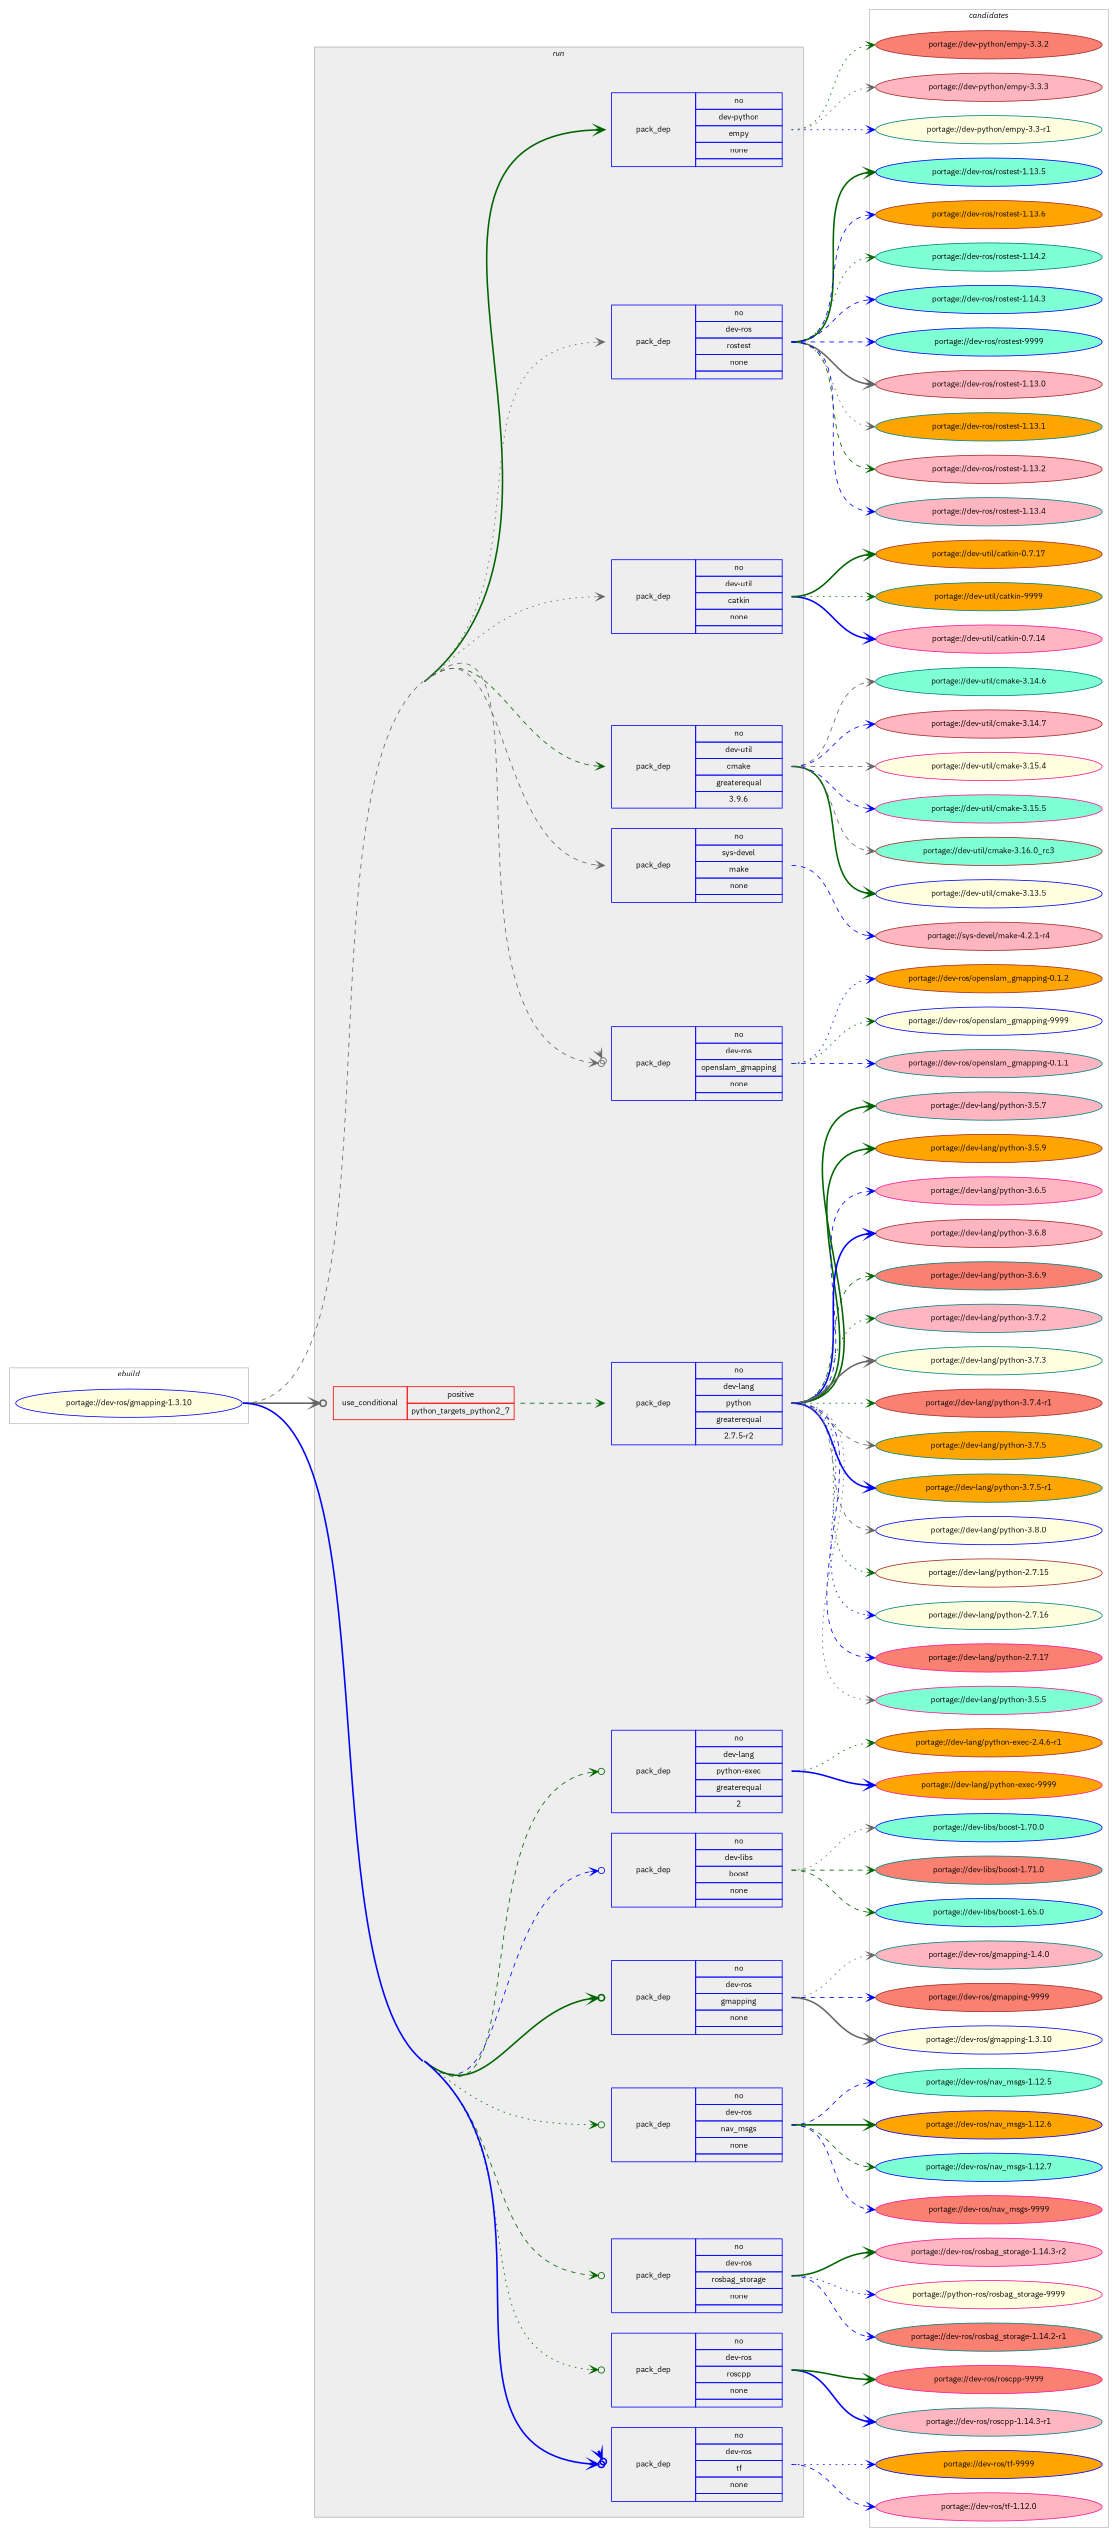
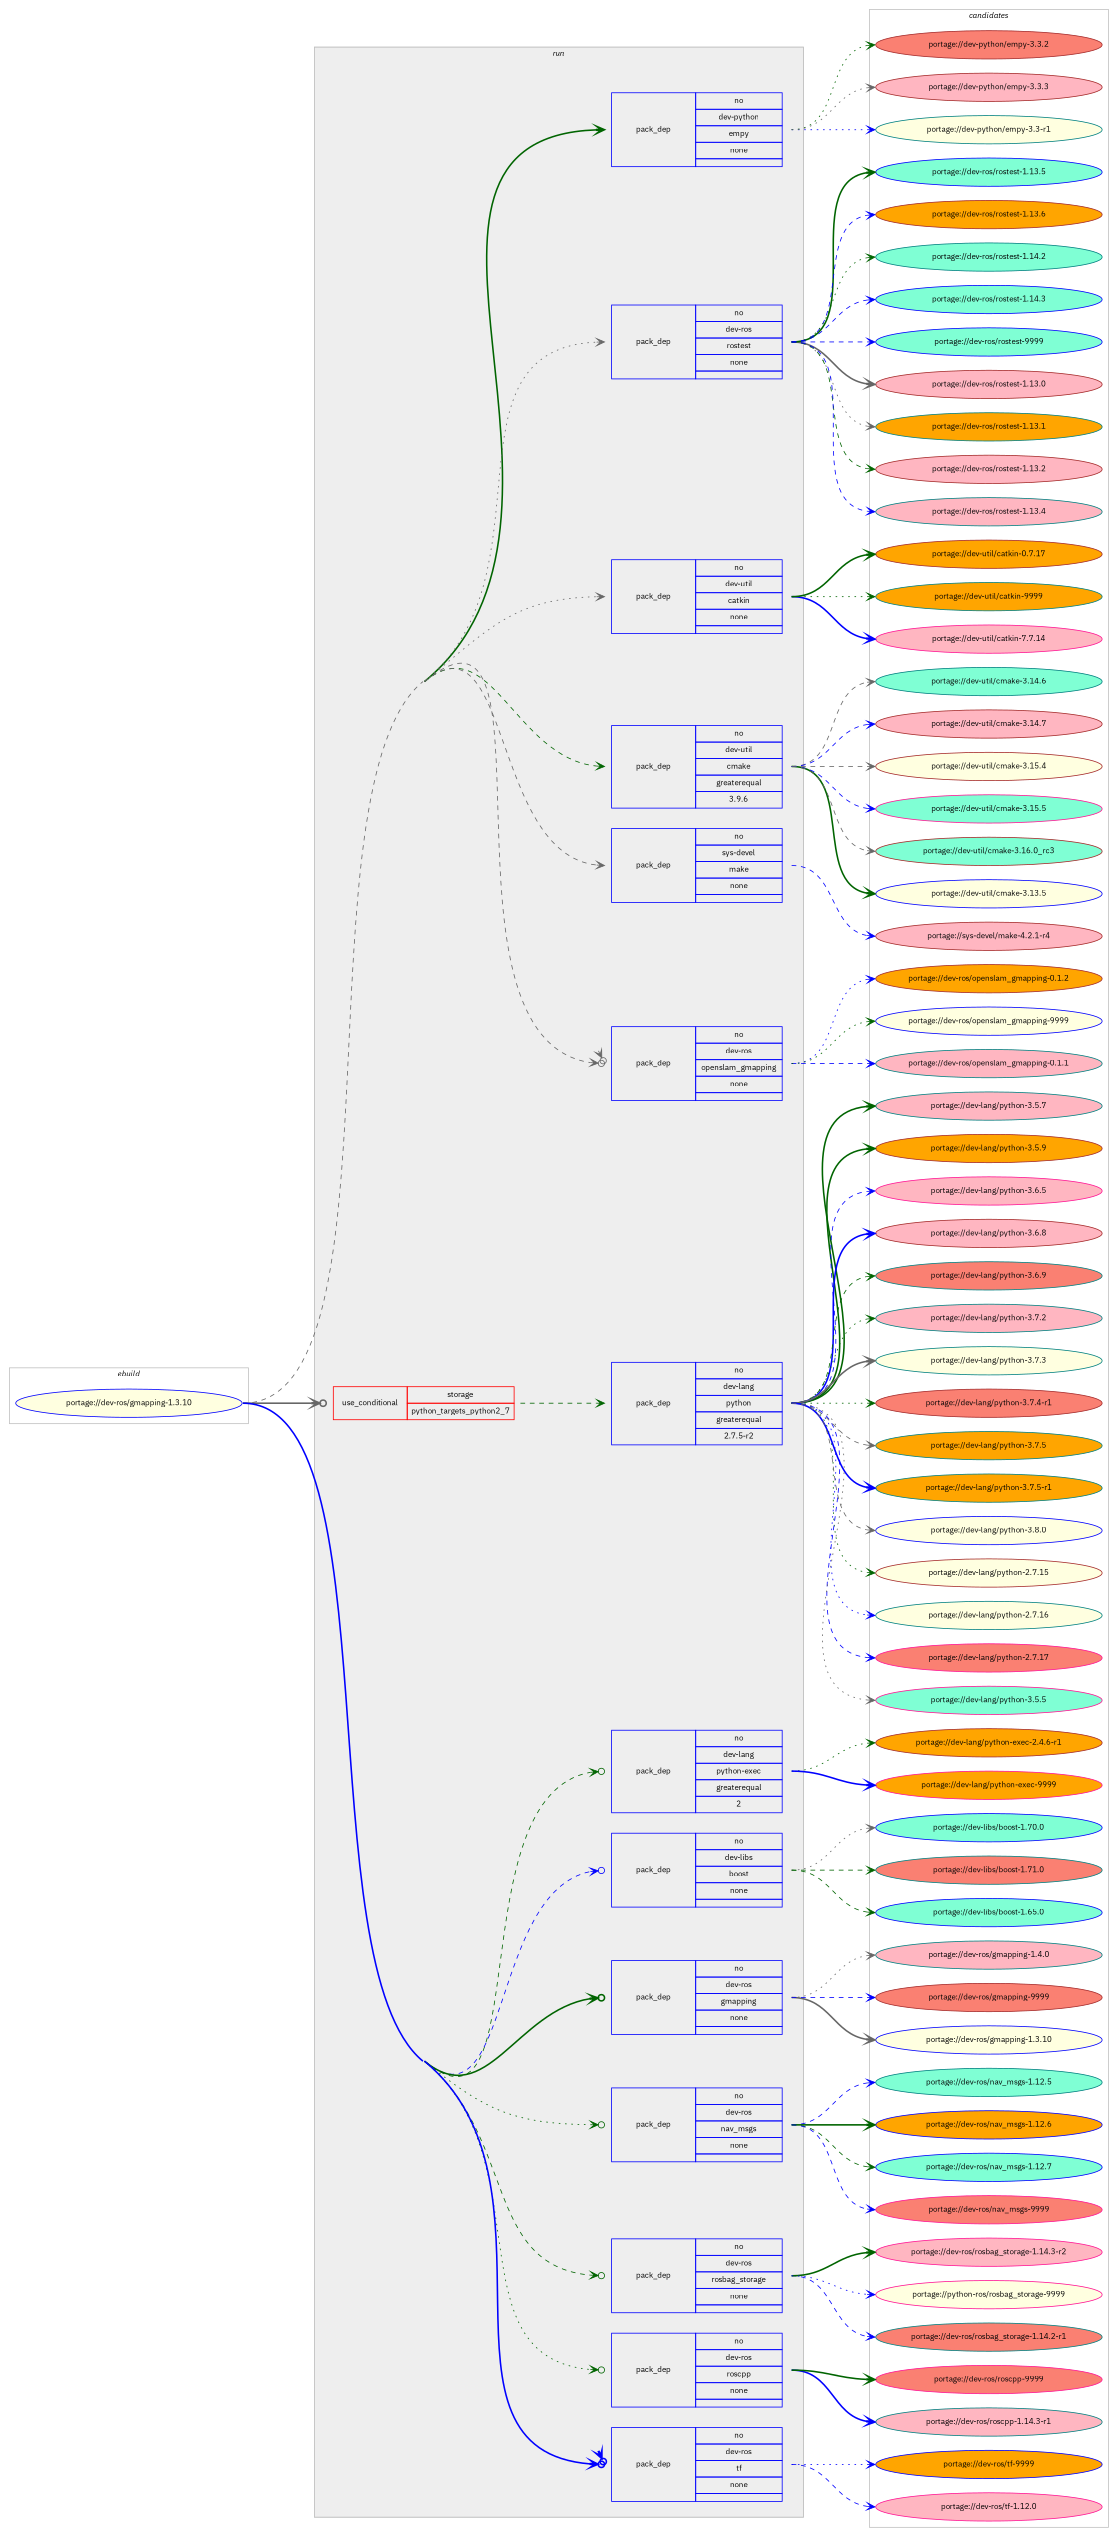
(989, 639) -> (989, 639)
(989, 766) -> (989, 766)
(461, 1395) -> (461, 1395)
